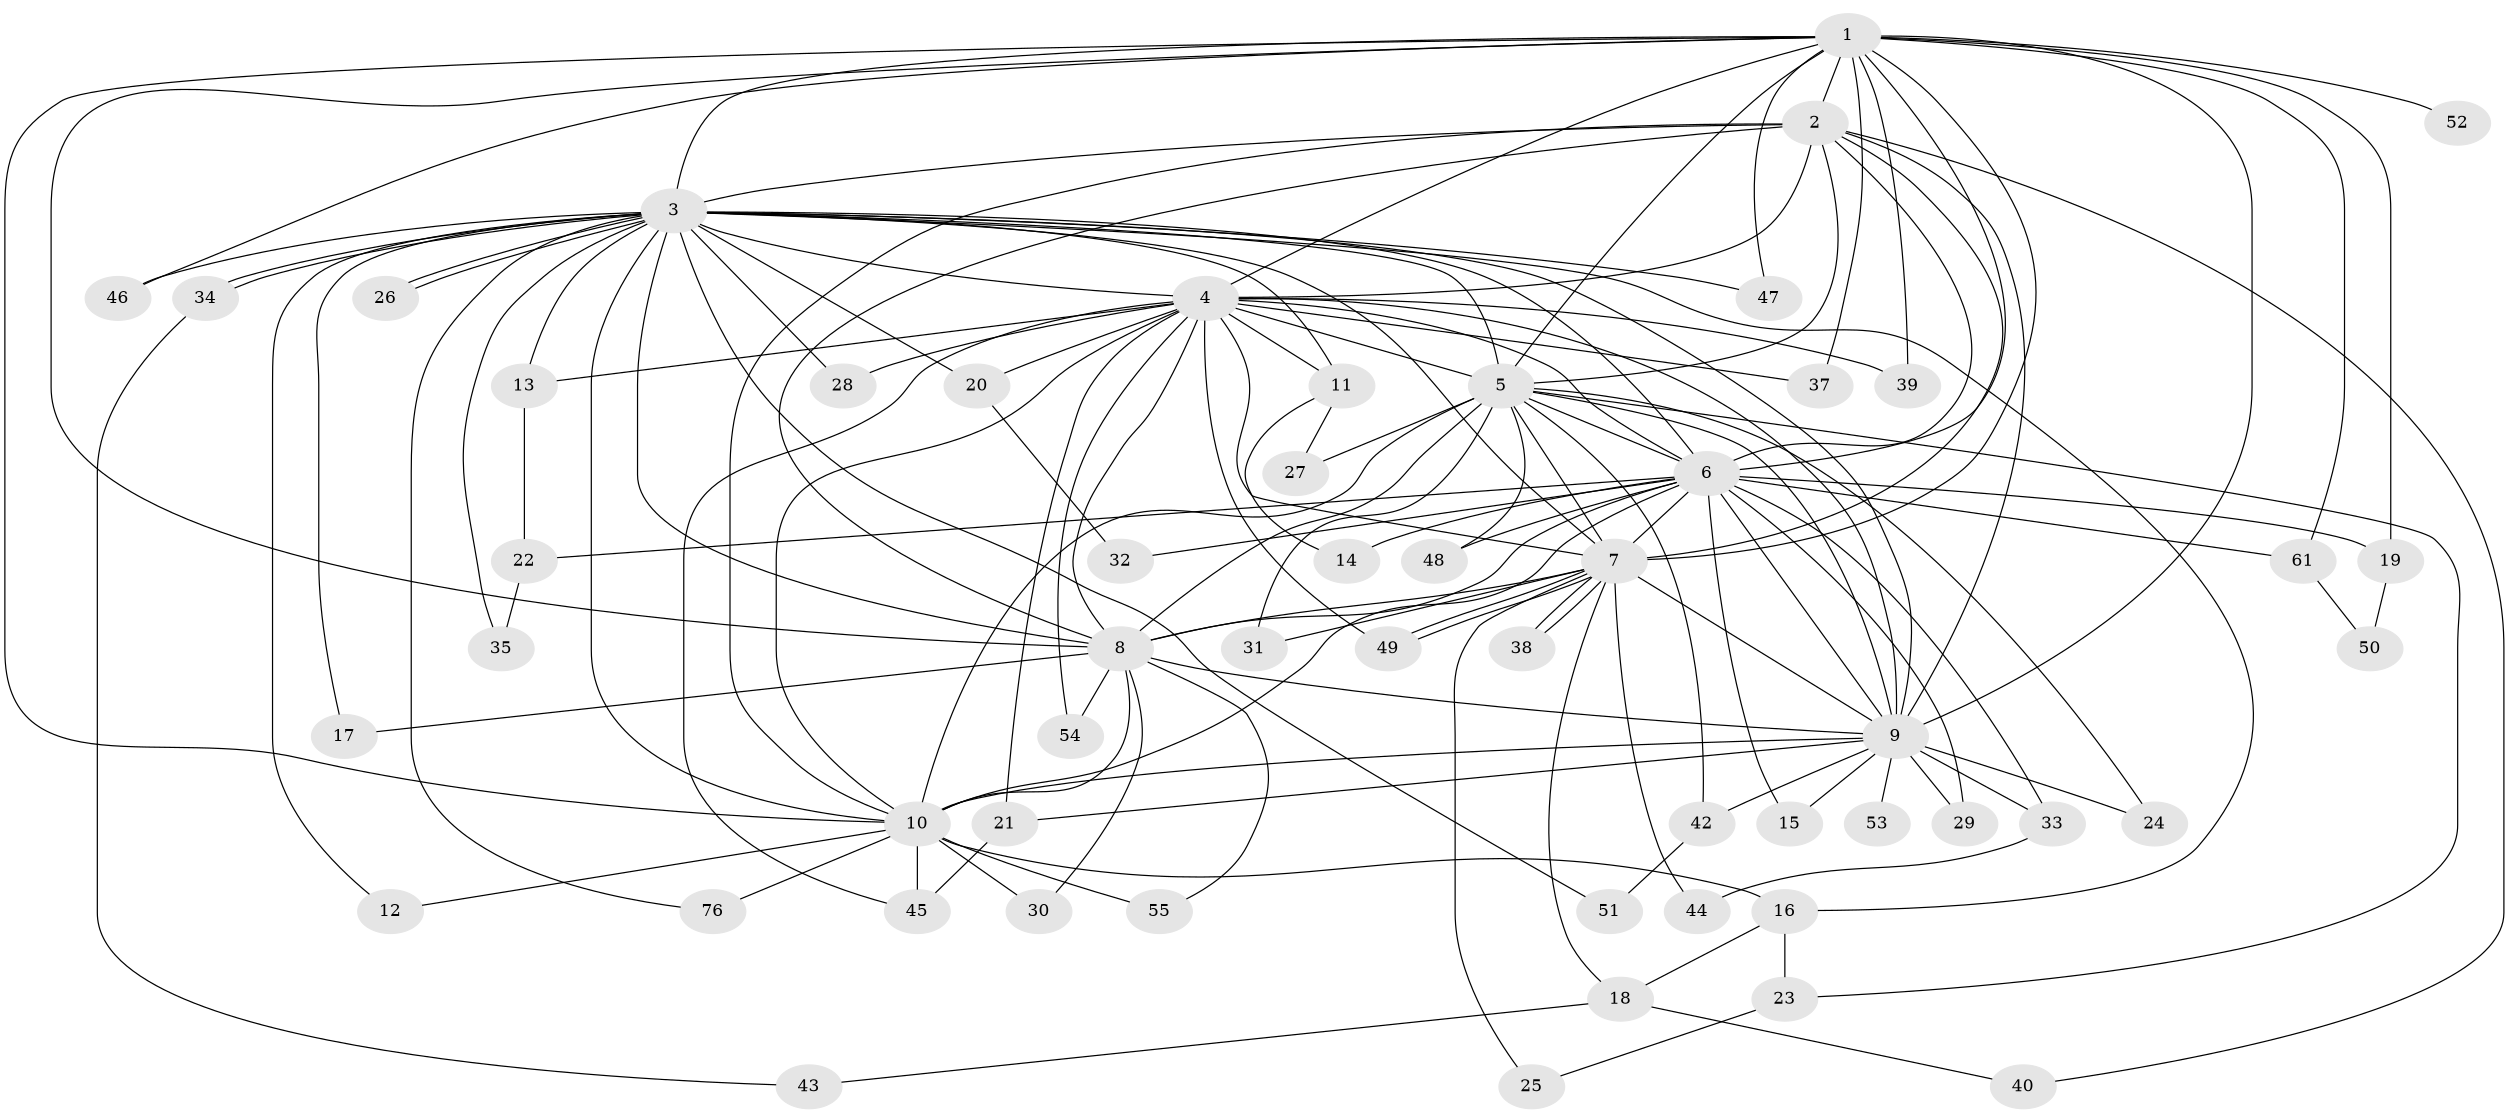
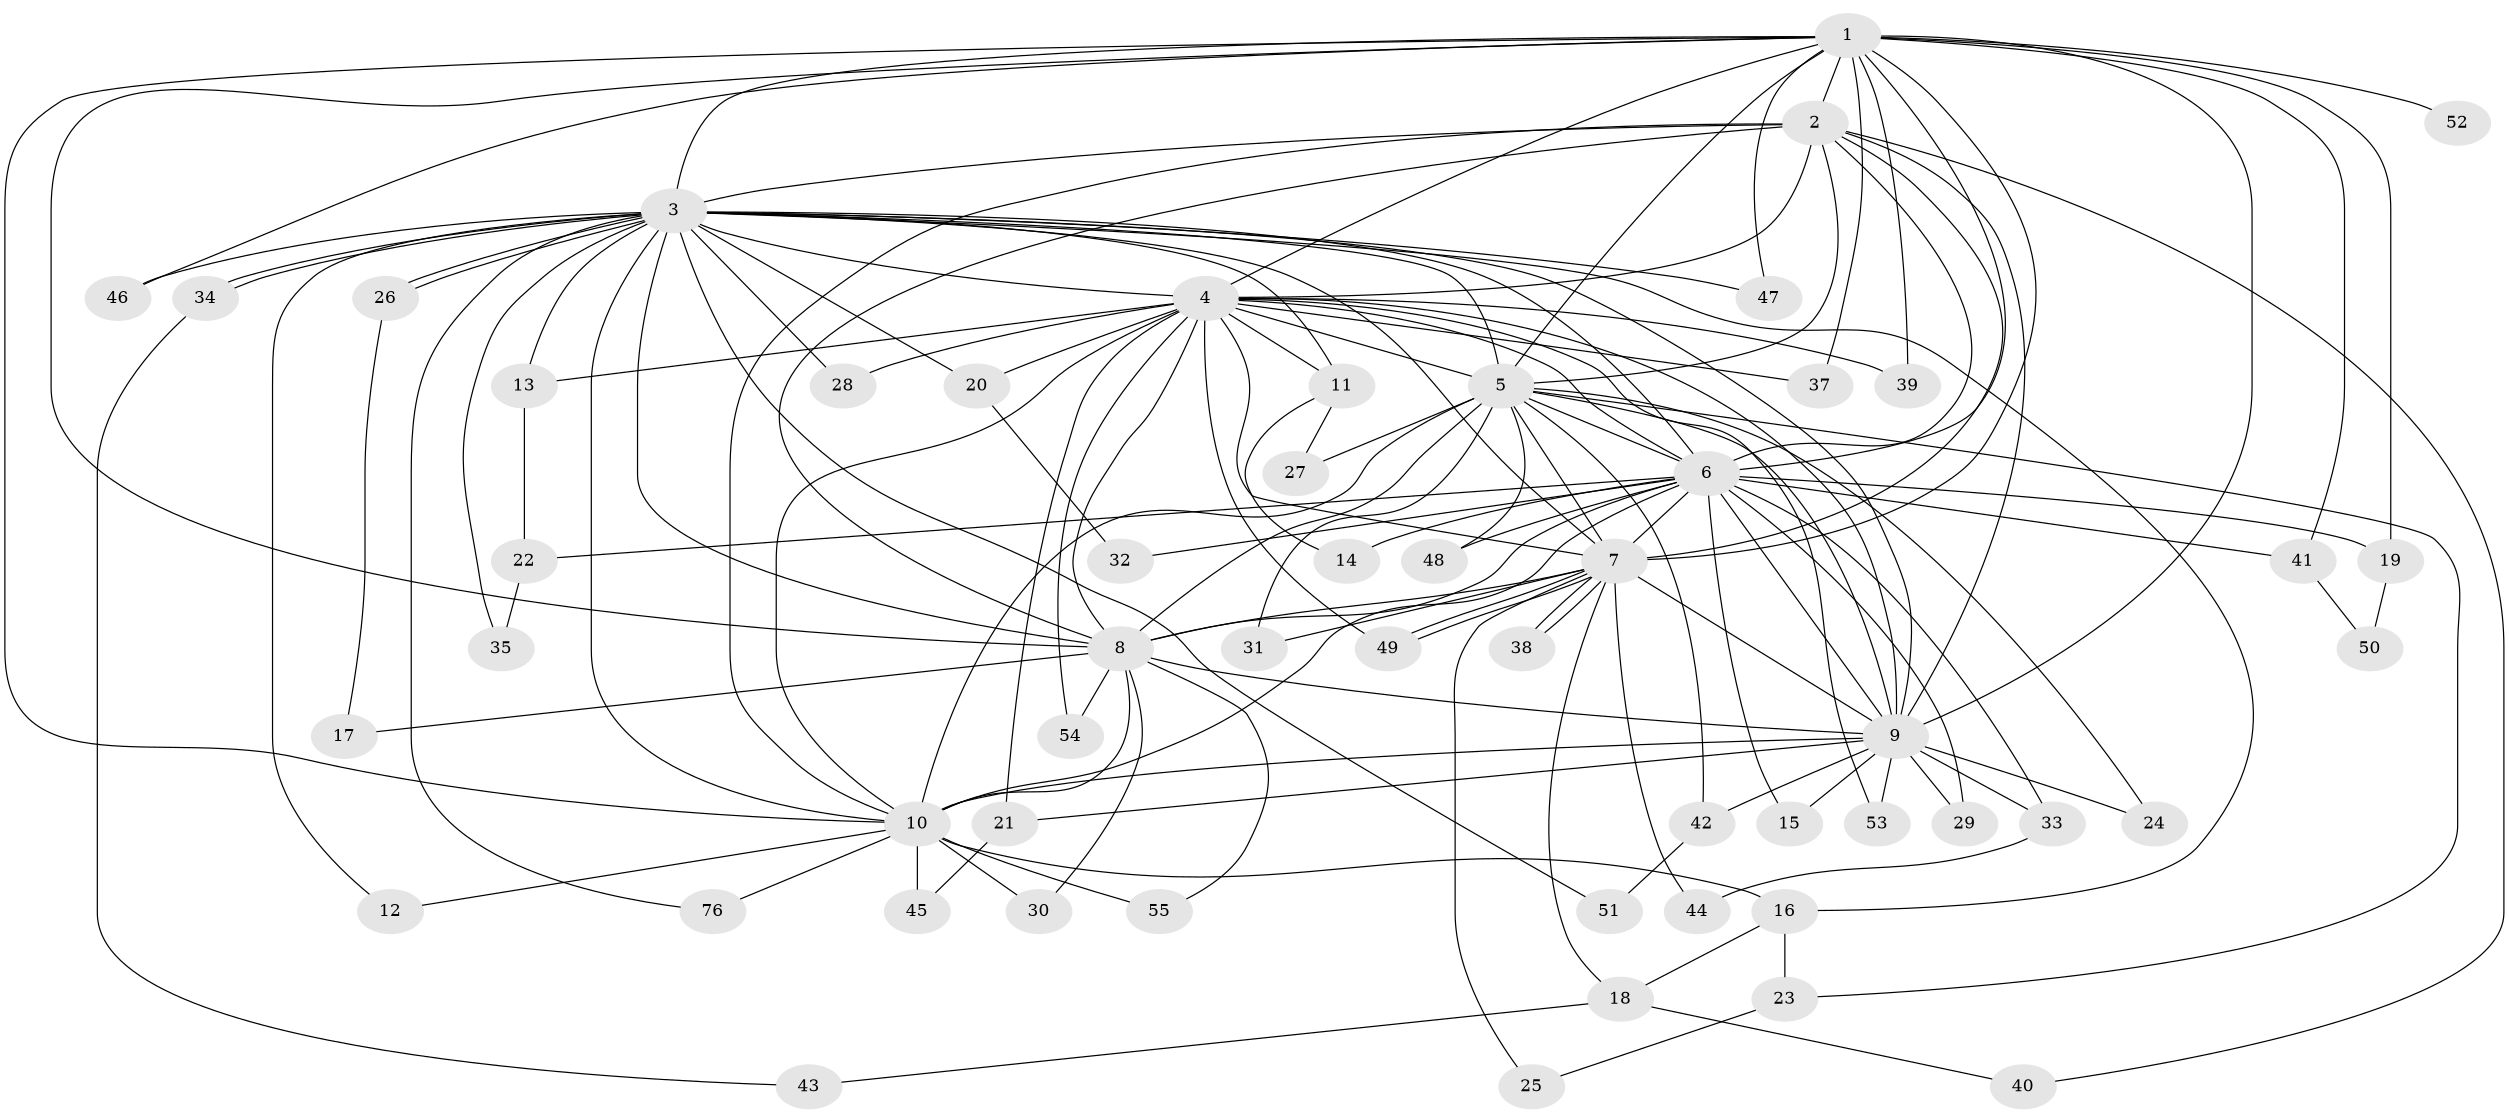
(317, 338) -> (365, 517)
(702, 499) -> (1615, 386)
(2303, 561) -> (2303, 561)
